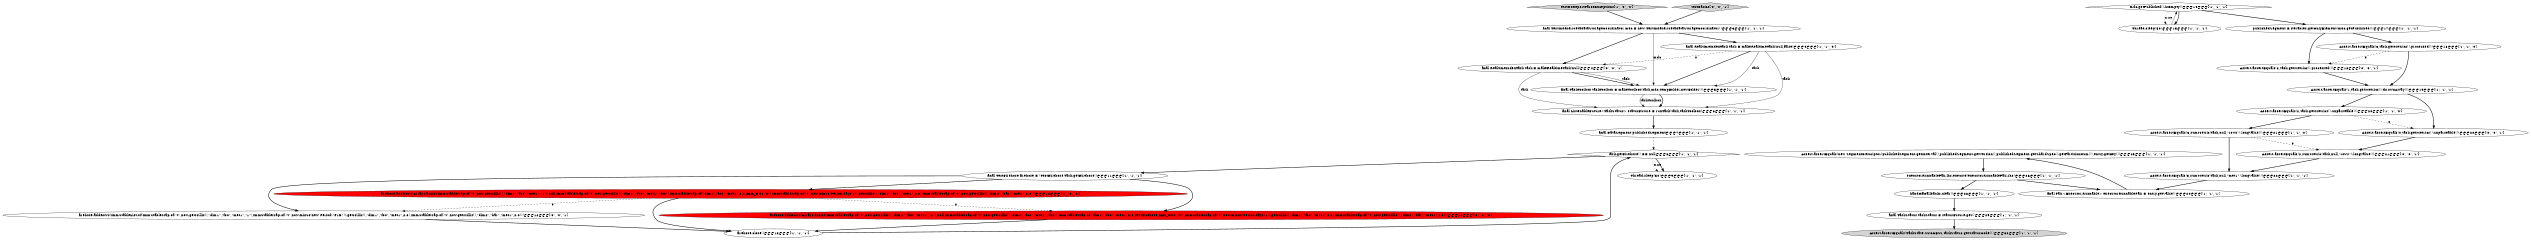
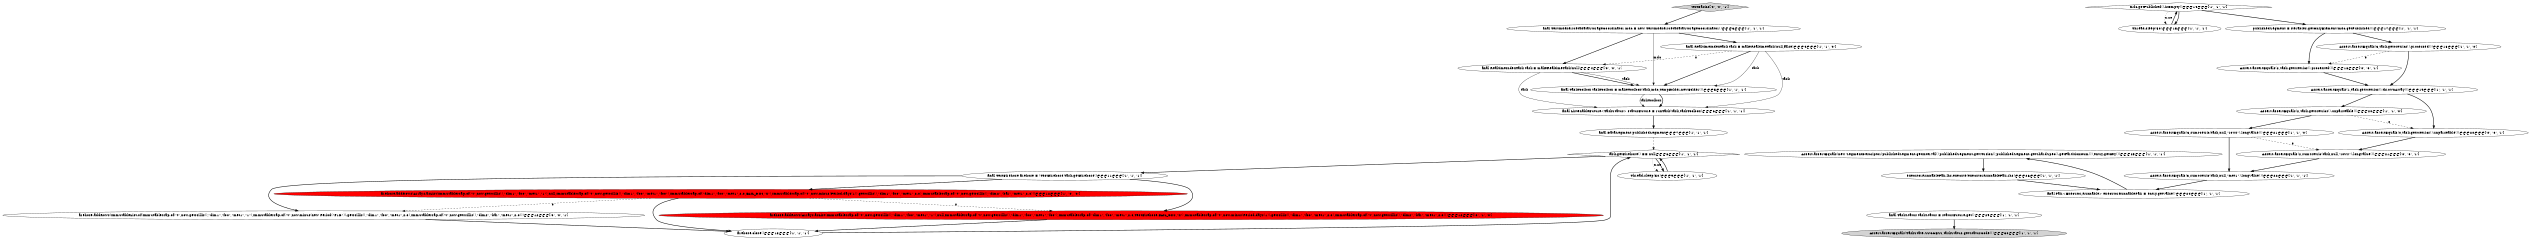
(1597, 7) -> none
(2174, 19) -> (2174, 19)
none -> (1665, 165)
(1954, 194) -> none
